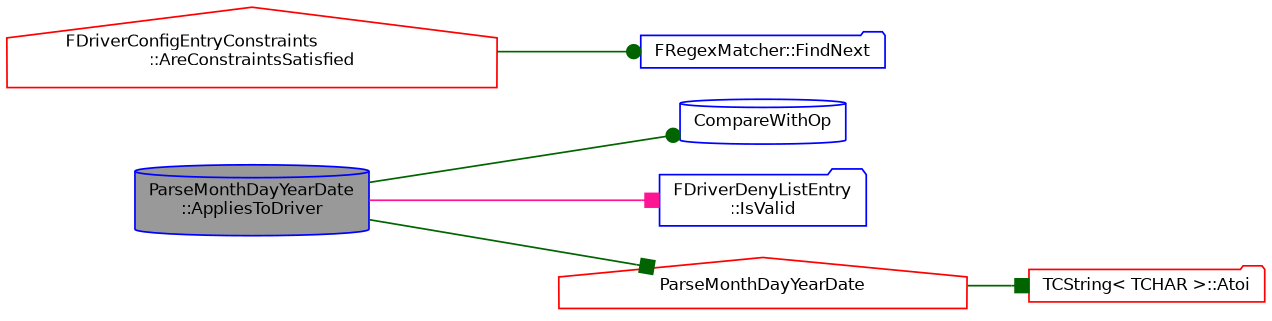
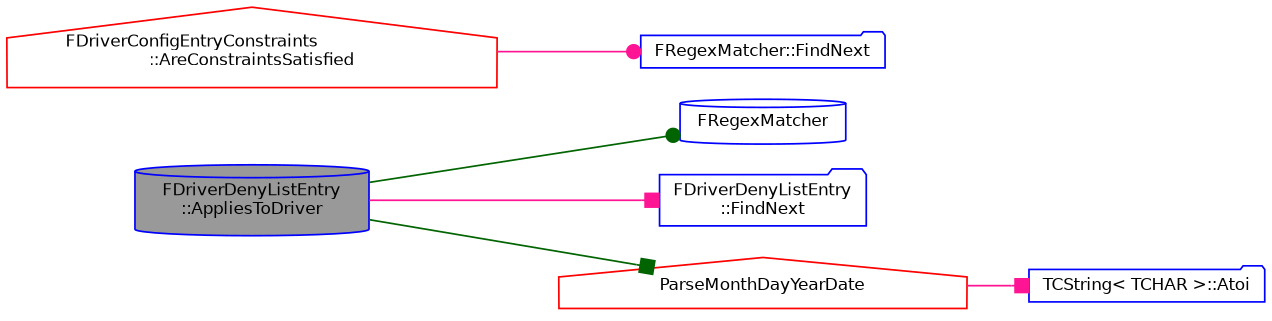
(562, 52) -> (562, 52)
(763, 122) -> (763, 122)
(252, 200) -> (252, 200)
(763, 200) -> (763, 200)
(990, 286) -> (990, 286)
(1147, 286) -> (1147, 286)
